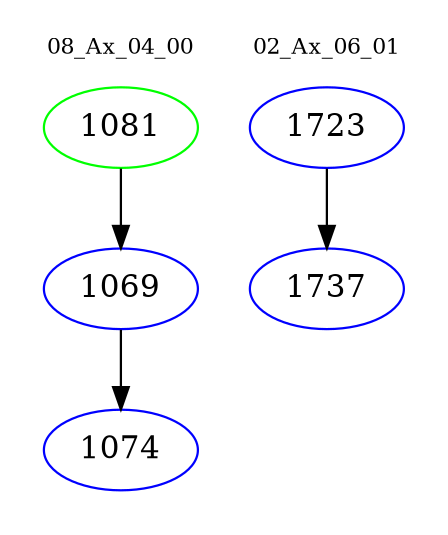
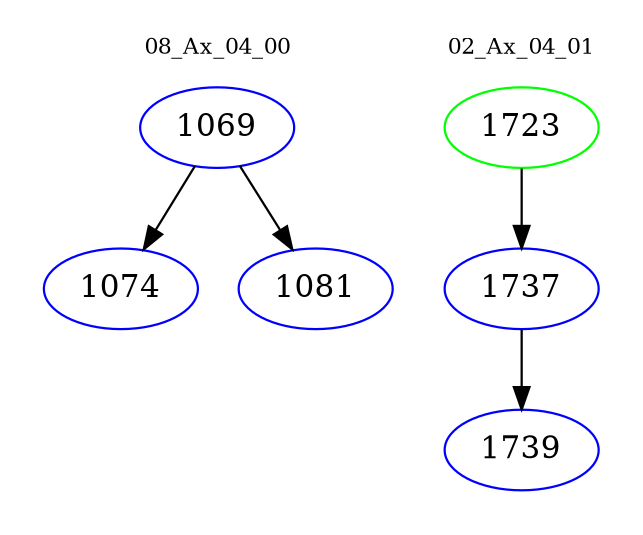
(327, 48) -> (522, 48)
(121, 128) -> (316, 289)
(327, 128) -> (522, 128)
(121, 197) -> (260, 198)
none -> (522, 450)
